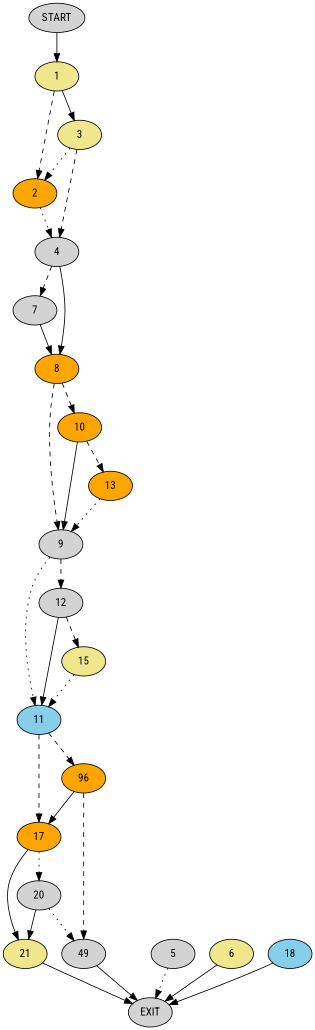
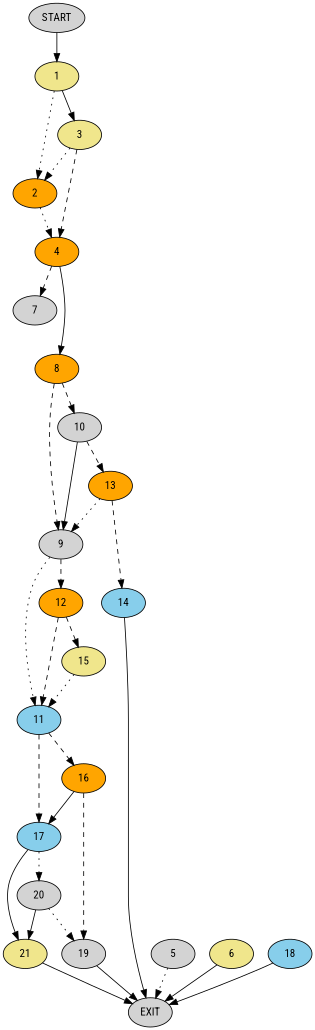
(47, 131) -> (47, 131)
(57, 252) -> (57, 252)
(44, 336) -> none
(80, 427) -> (80, 427)
(61, 603) -> (61, 603)
none -> (124, 603)
(51, 657) -> (51, 657)
(84, 778) -> (84, 778)
(39, 837) -> (39, 837)
(84, 954) -> (84, 954)
